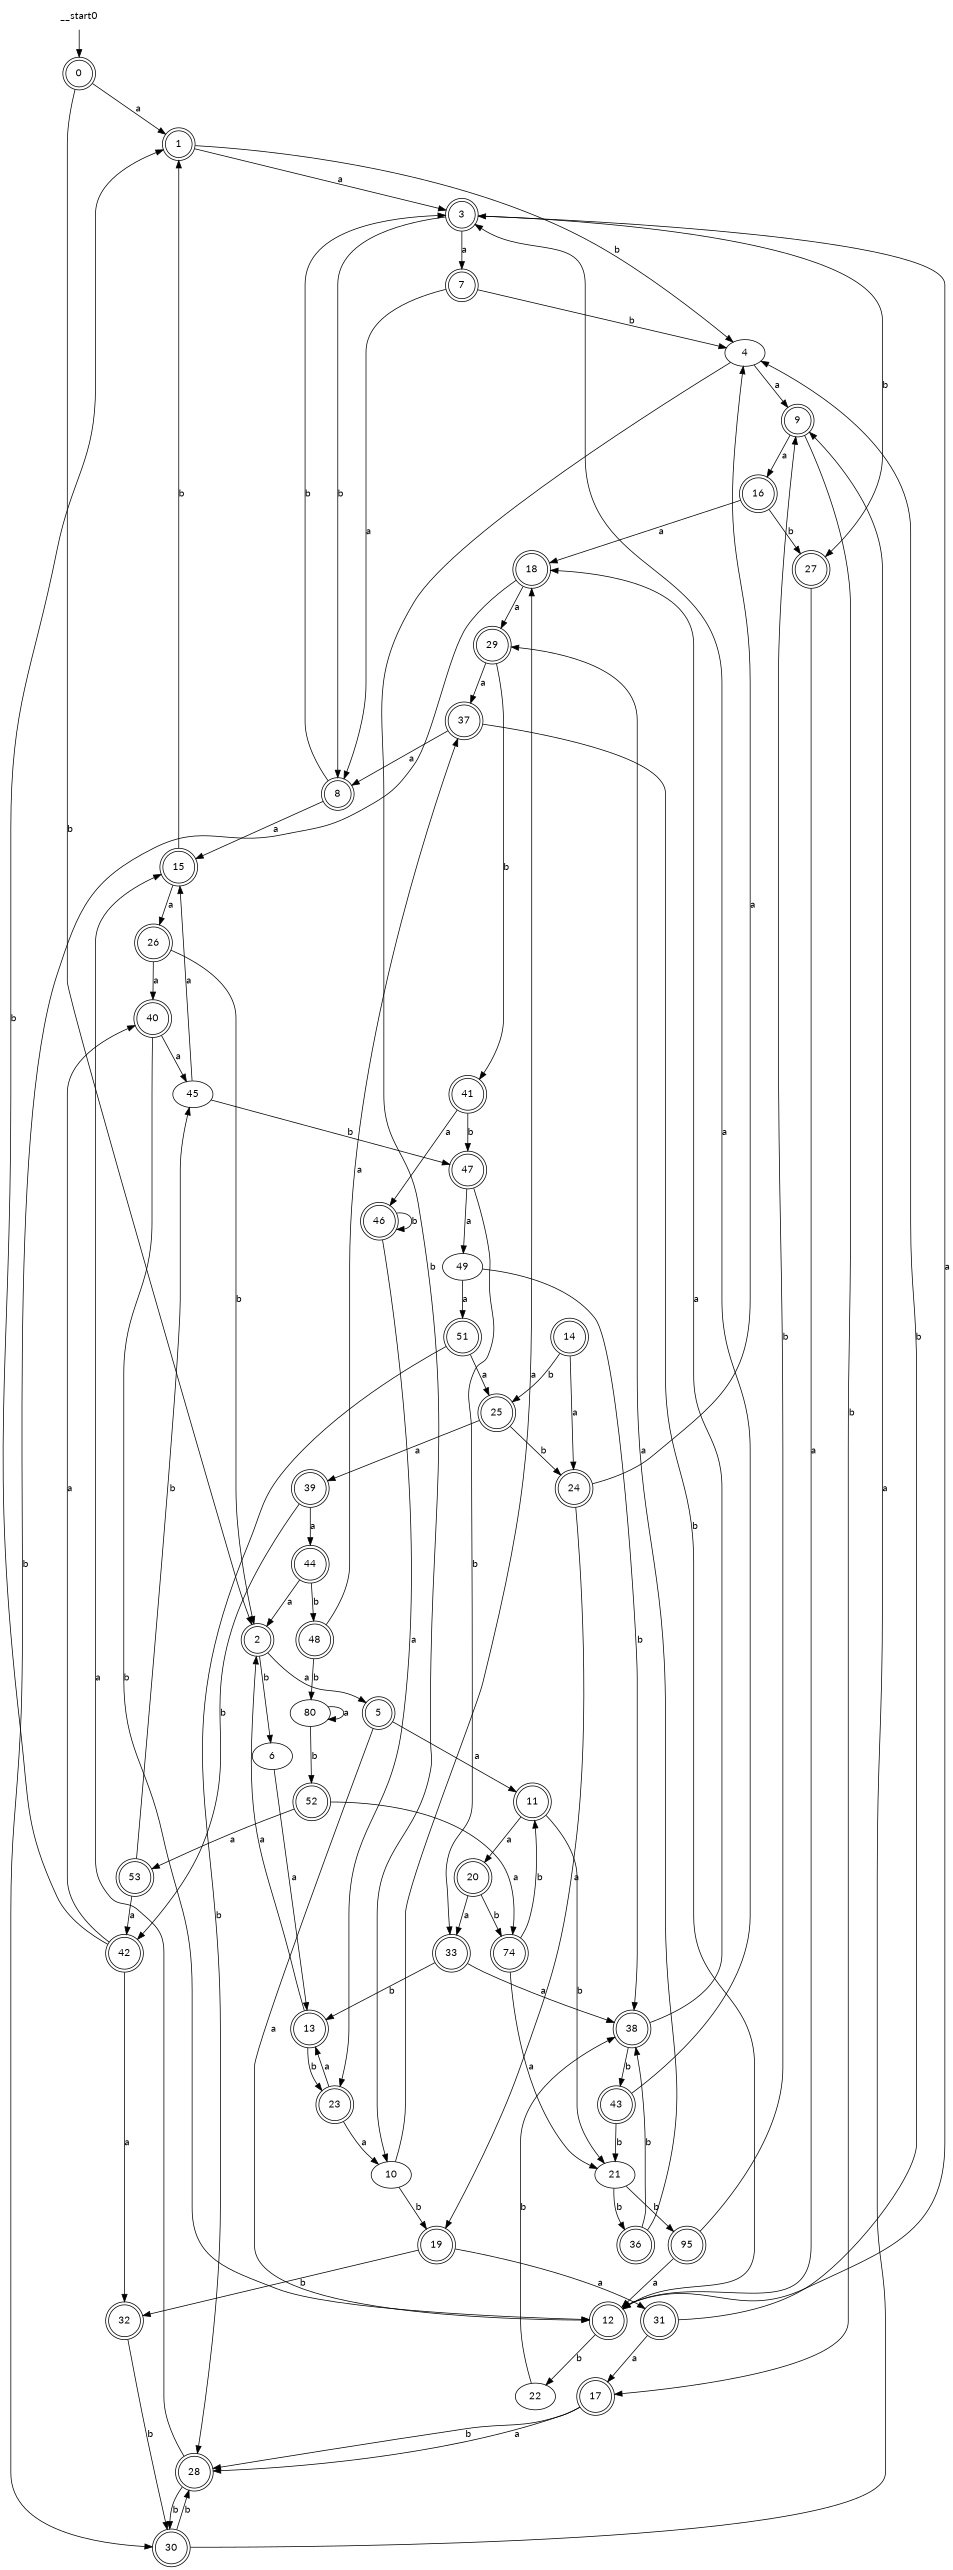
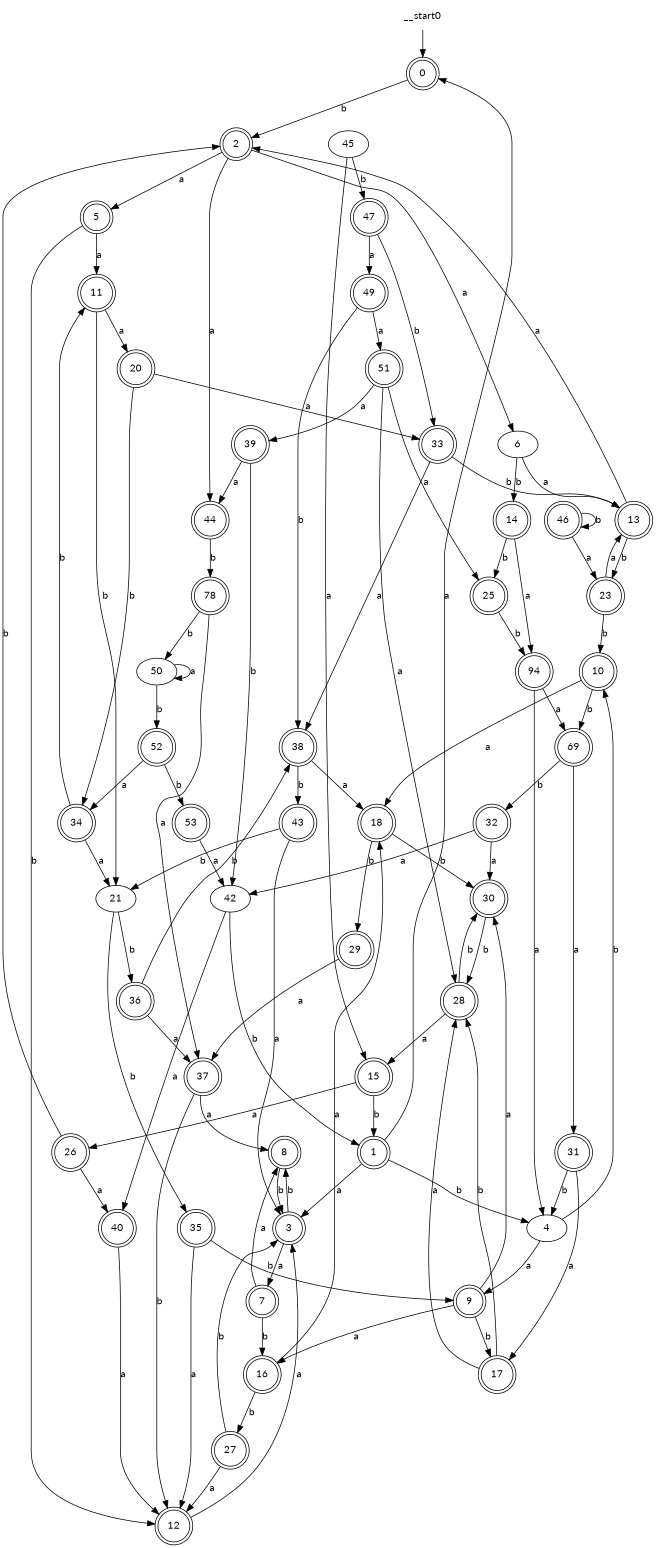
(126, 107) -> (444, 596)
(814, 263) -> (219, 1327)
(598, 318) -> (262, 1333)
none -> (515, 476)
(517, 607) -> (372, 861)
(263, 829) -> none
(172, 1055) -> none
(468, 1094) -> none
(463, 1267) -> (369, 293)
(638, 1403) -> (166, 1036)
(414, 1446) -> (320, 426)
(168, 1487) -> none
(574, 1488) -> (534, 672)
(285, 1600) -> (210, 324)
(315, 1640) -> (210, 596)
(127, 1678) -> (123, 1375)
(266, 1678) -> (465, 293)
(310, 1713) -> (157, 672)
(878, 1800) -> (506, 1109)
(233, 1840) -> (179, 785)
(219, 1915) -> (400, 672)
(125, 1953) -> (230, 899)
(509, 1953) -> (77, 823)
(273, 2029) -> (34, 861)
(125, 2133) -> (372, 864)
(364, 2143) -> (605, 634)
(391, 2175) -> (598, 672)
(437, 2245) -> (574, 747)
(687, 2245) -> (196, 1228)
(535, 2396) -> none
(151, 2434) -> (494, 861)
